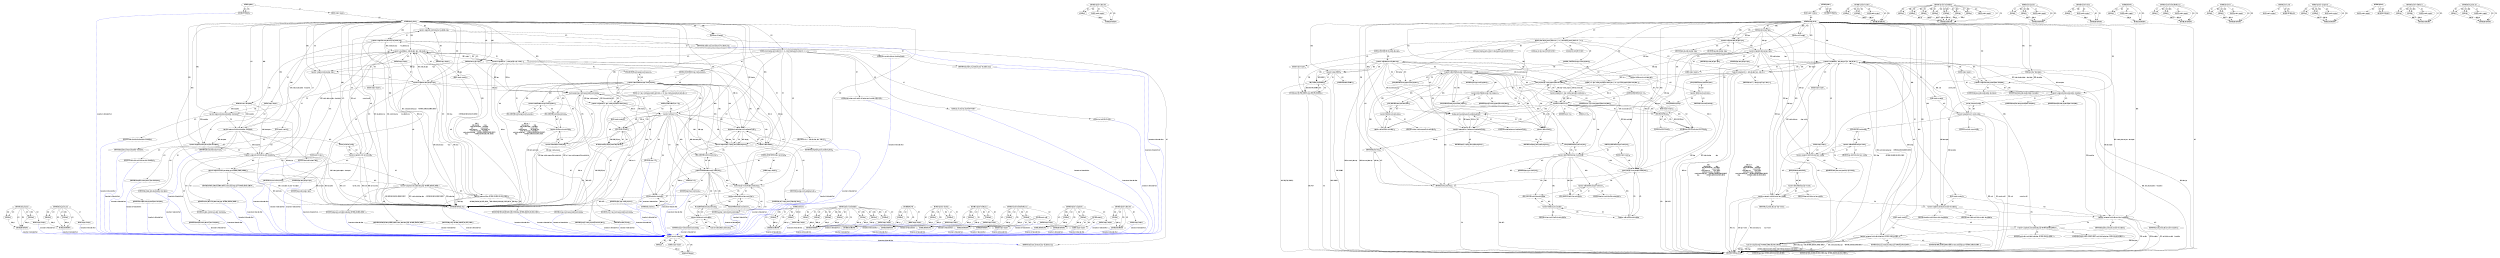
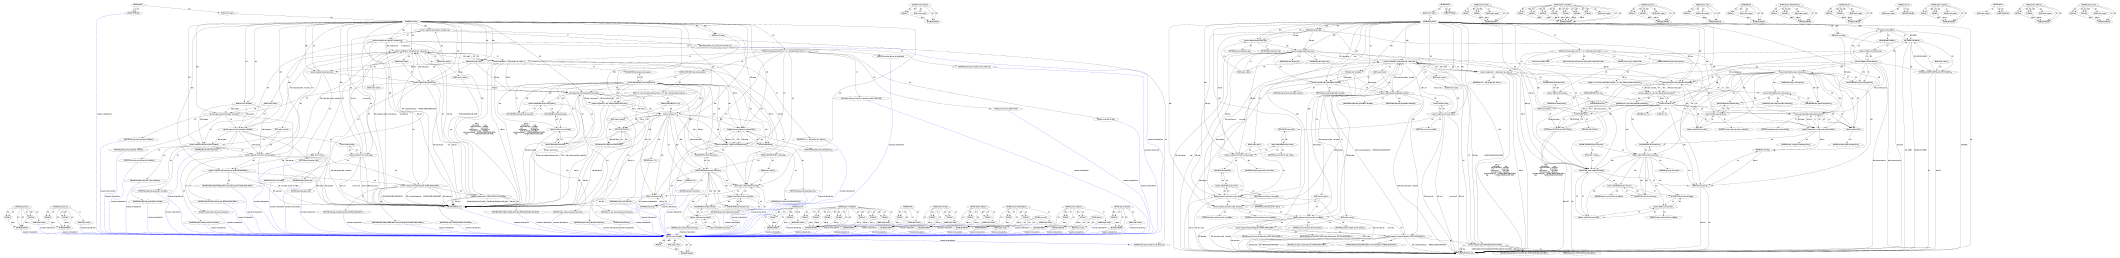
(1387, 51) -> none
(1326, 78) -> (1889, 44)
